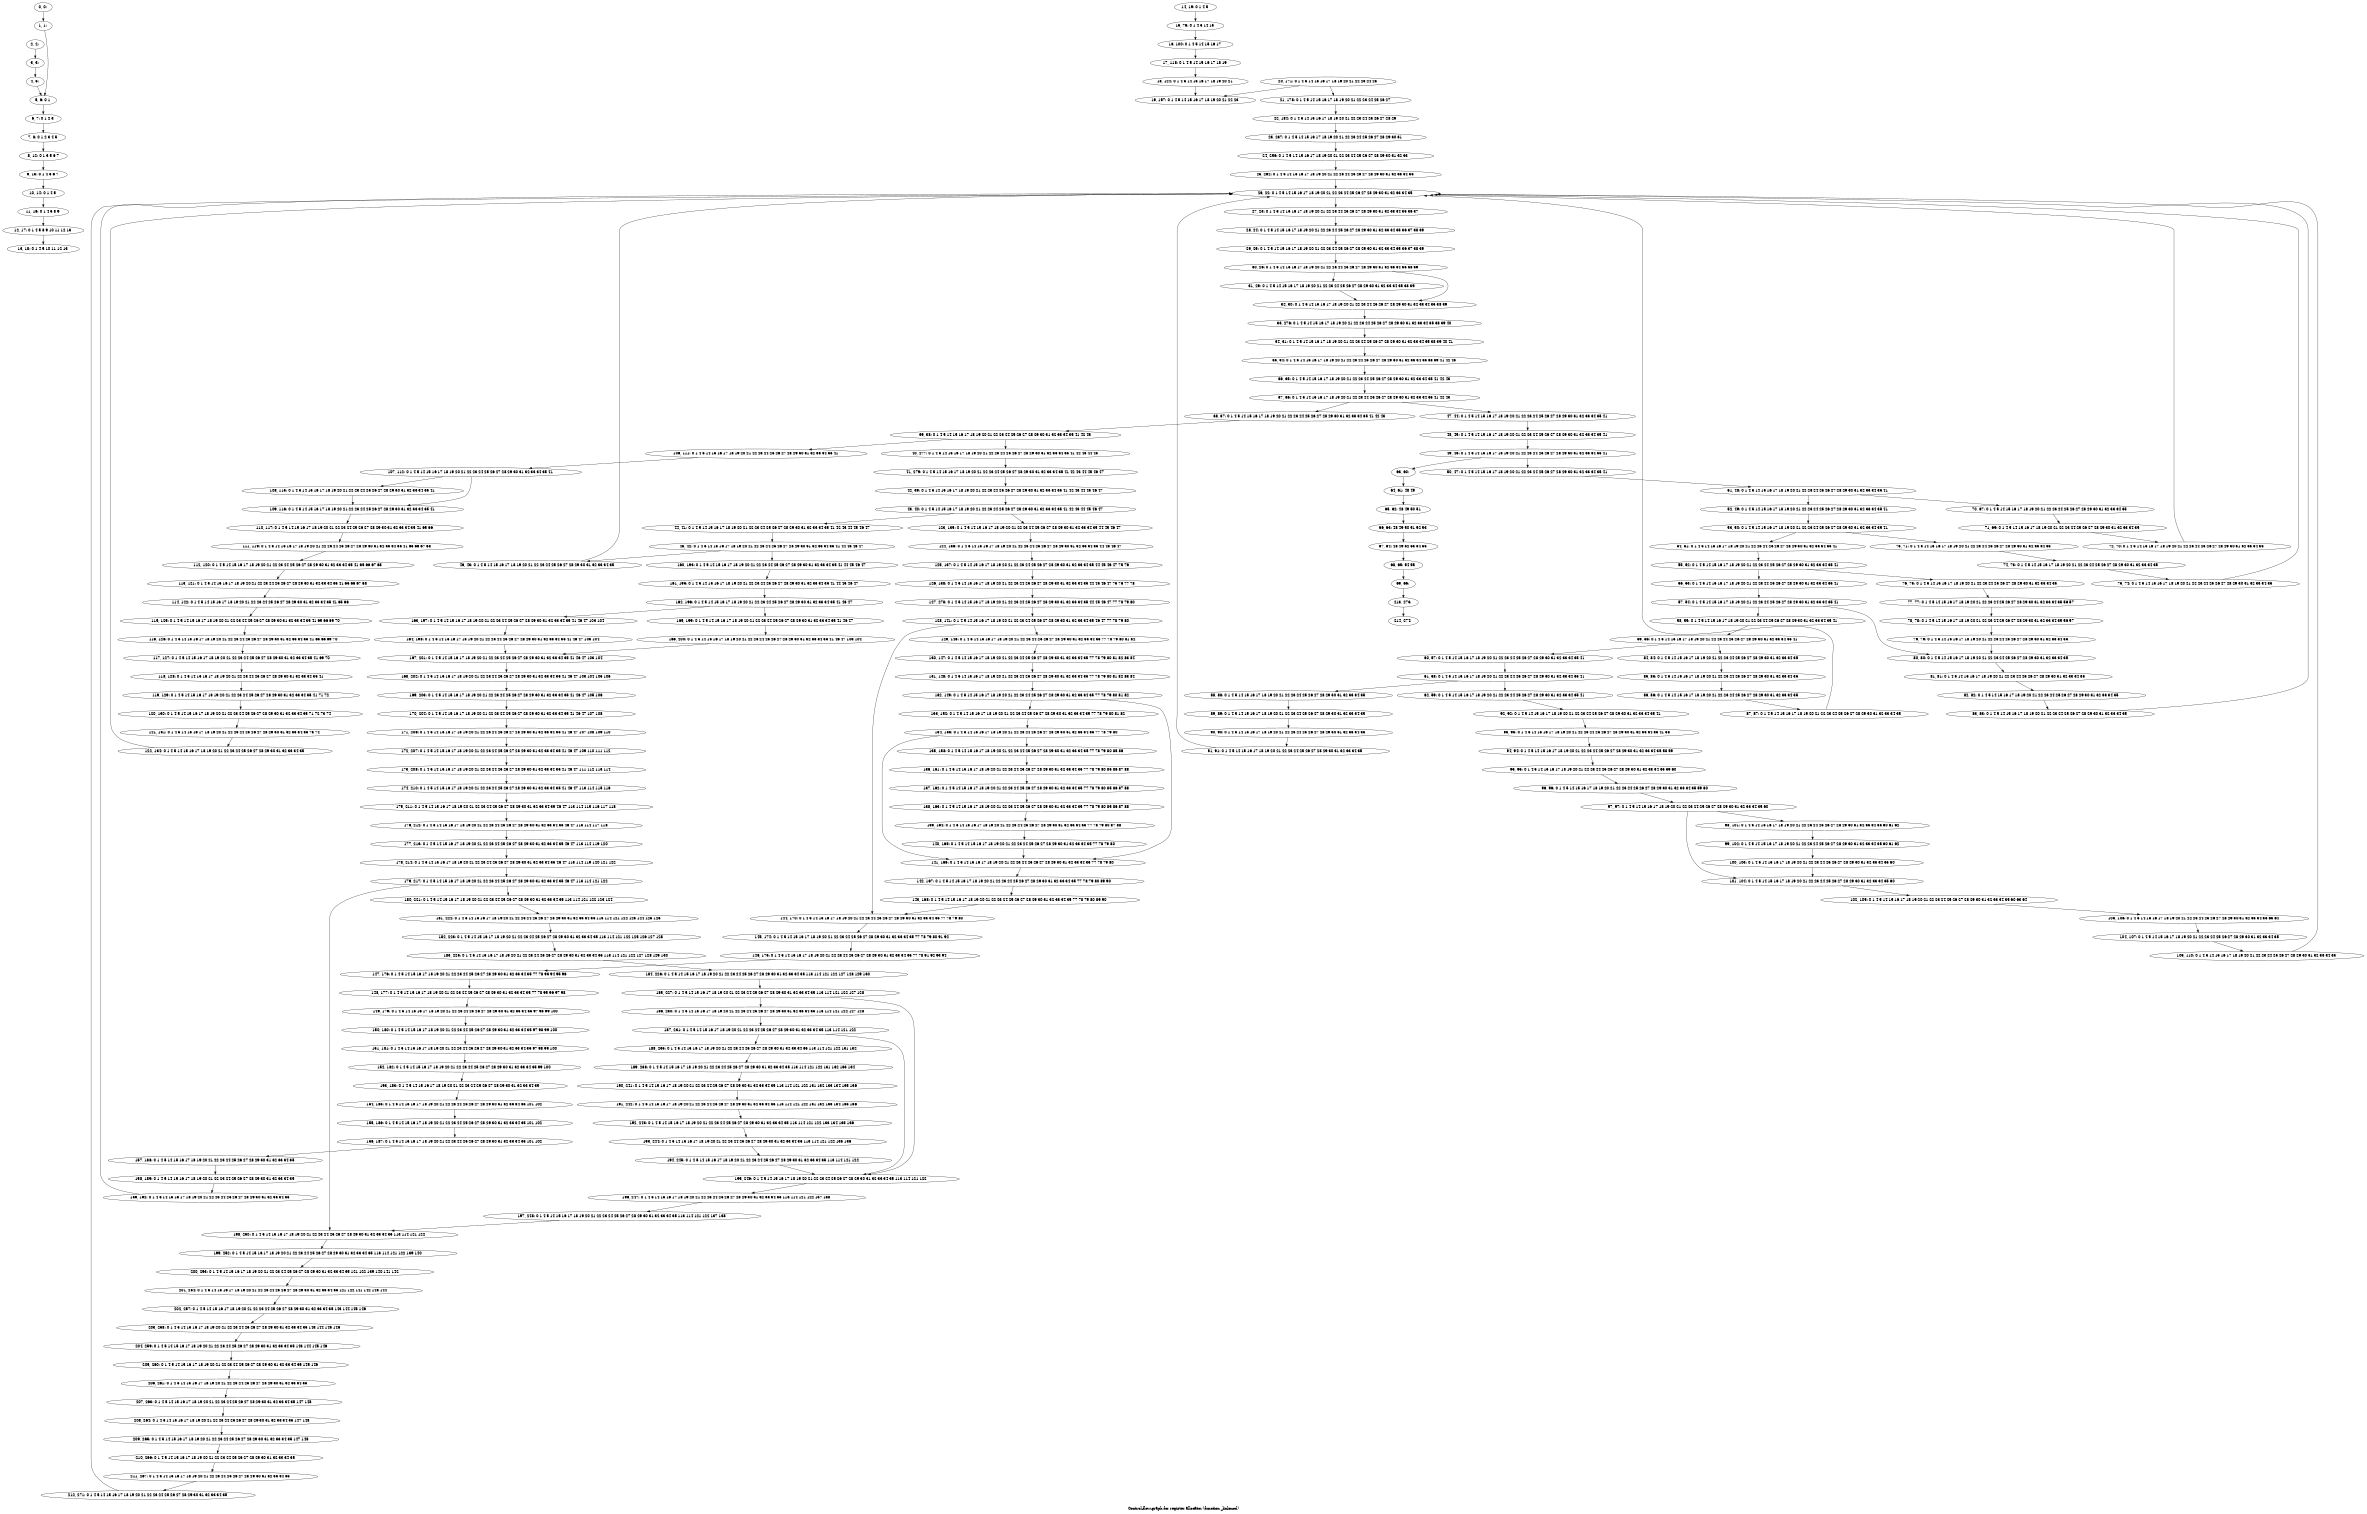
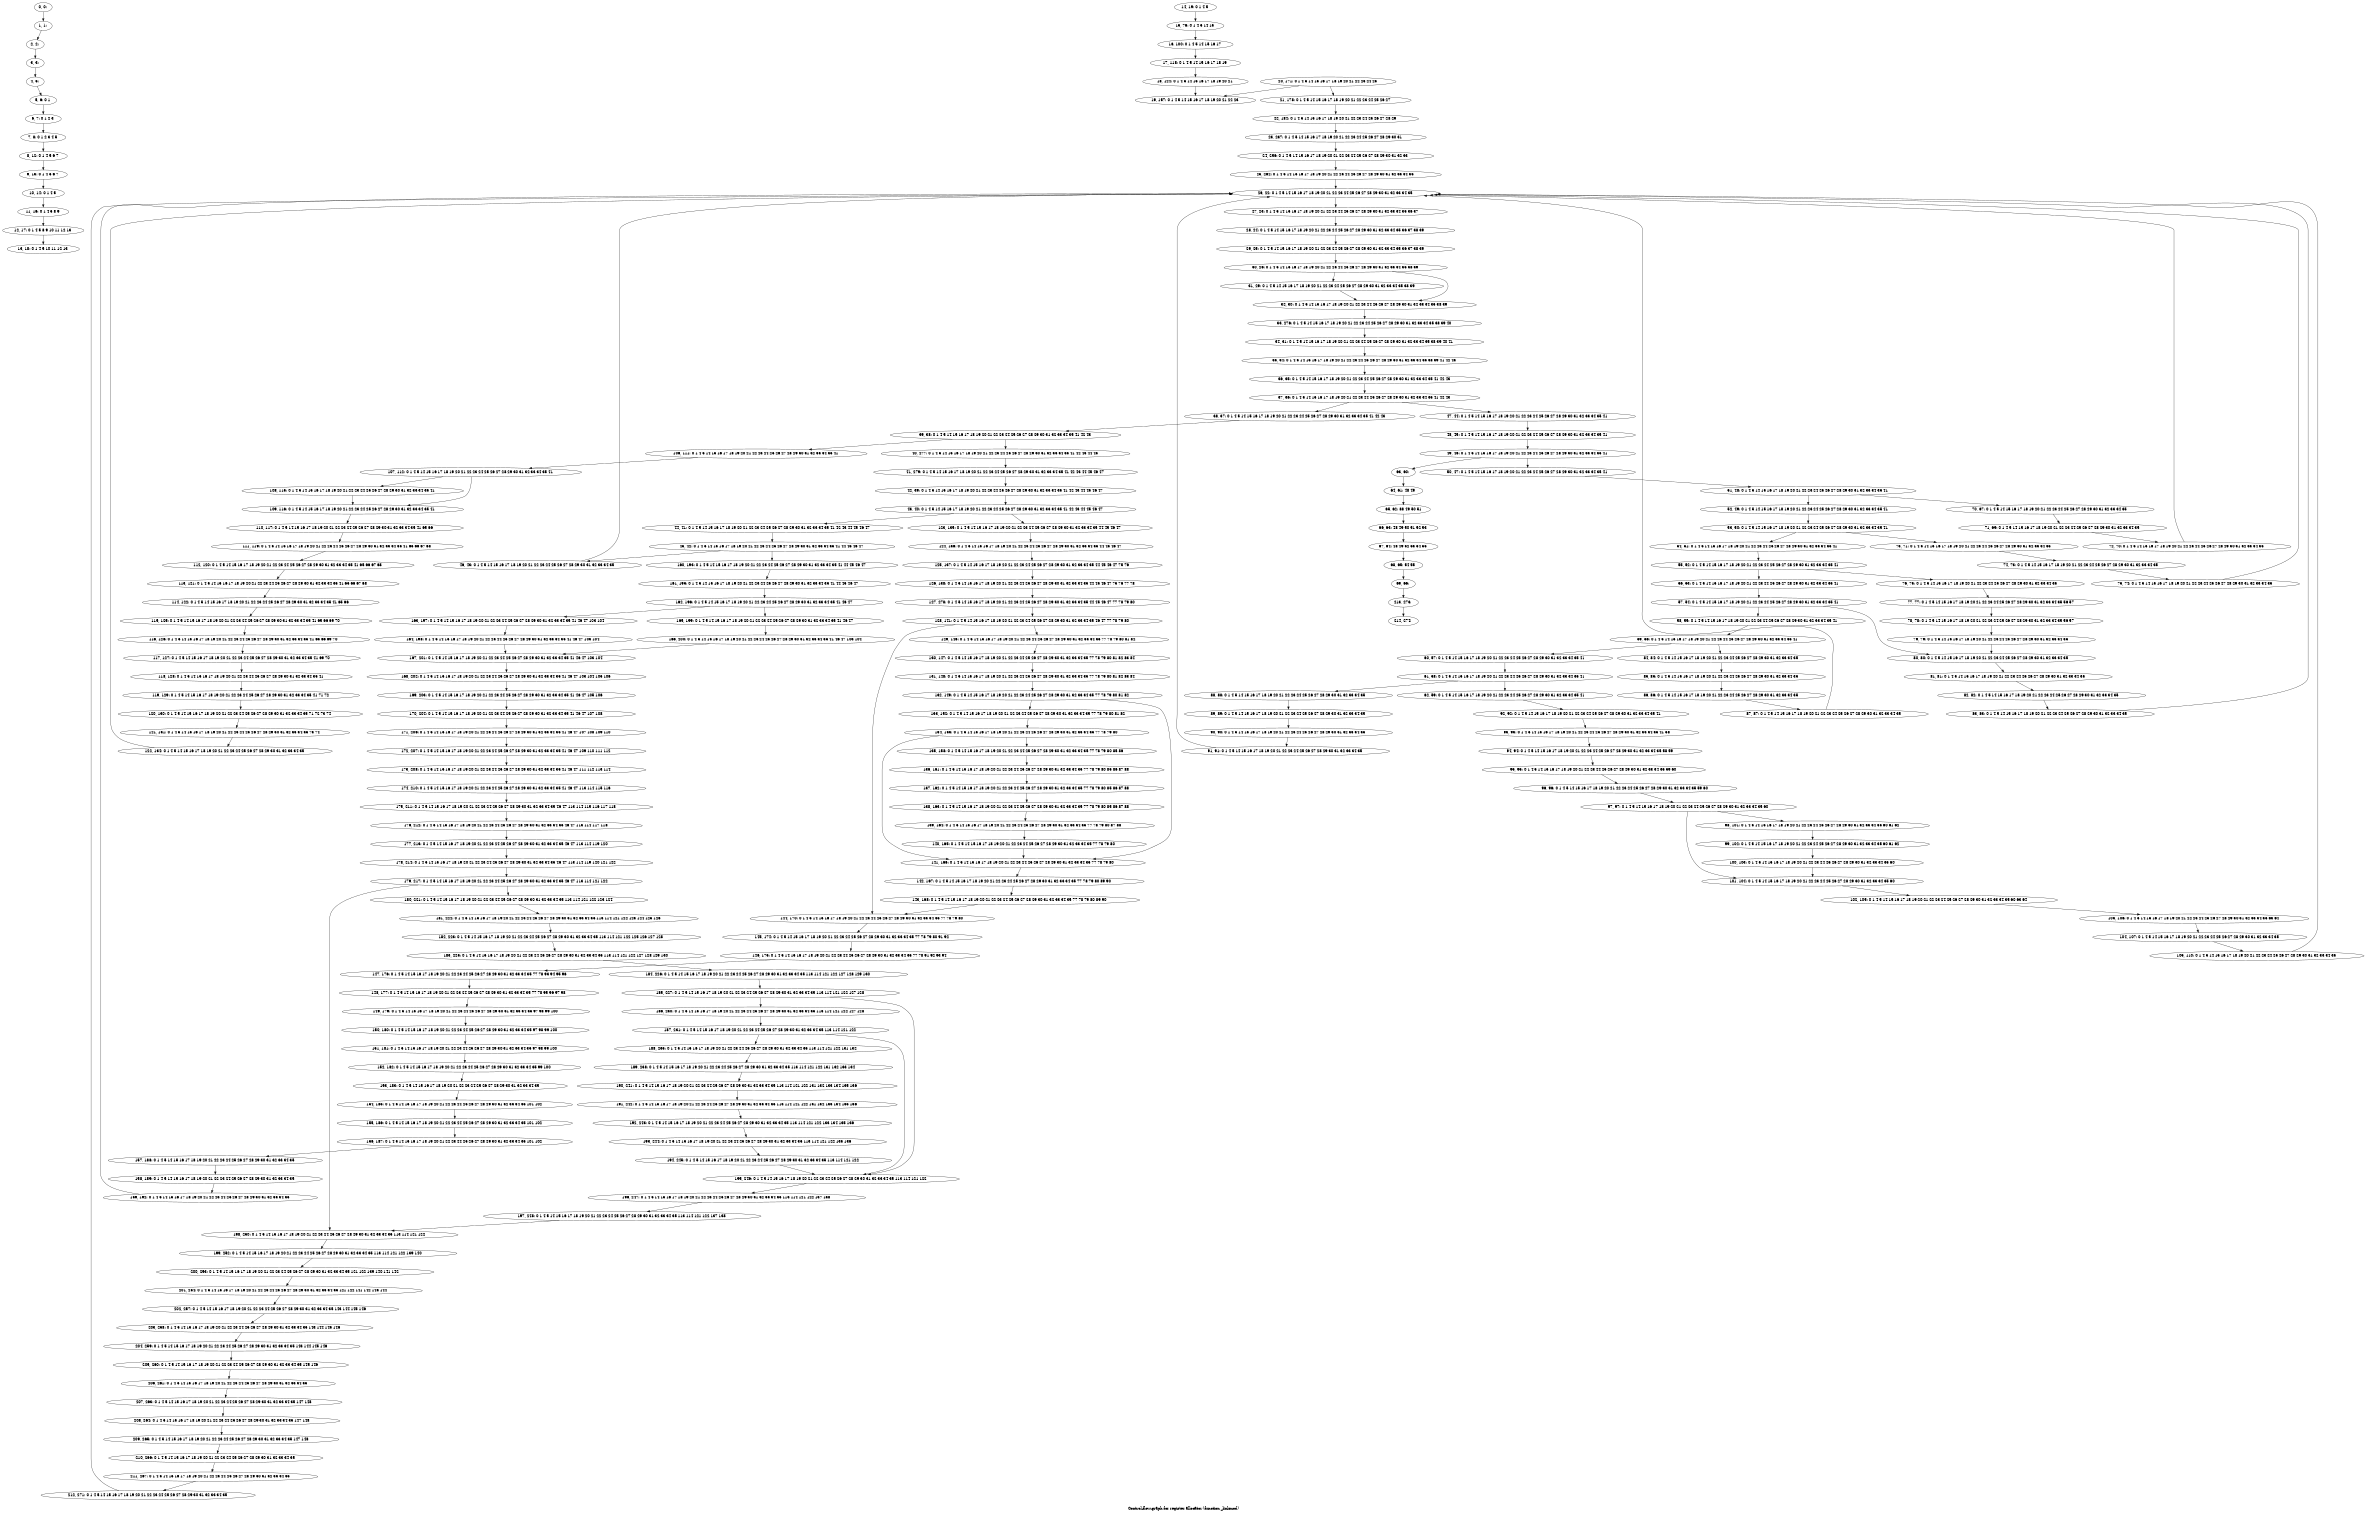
(48, 62) -> (40, 34)
(43, 156) -> (43, 156)
(1403, 509) -> (1403, 509)
